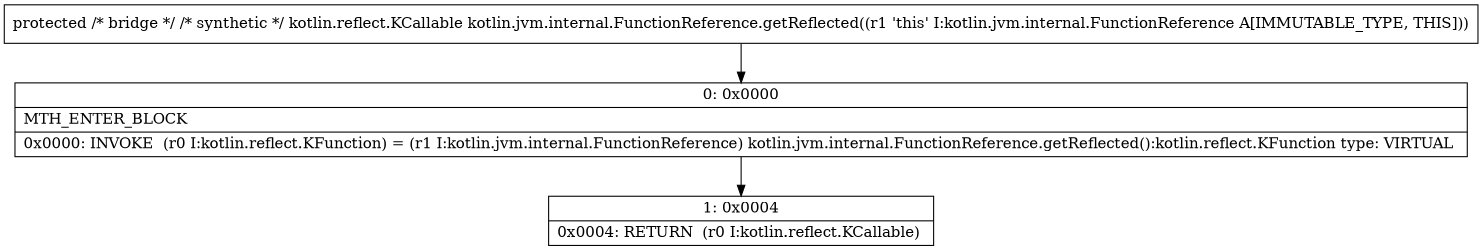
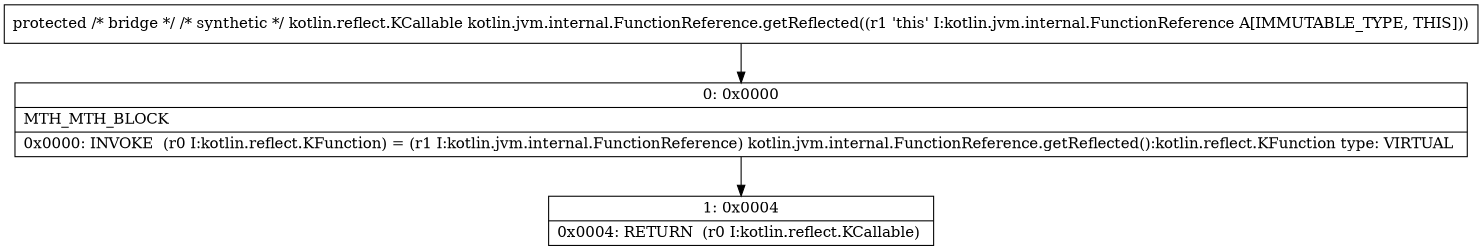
(106, 119) -> (96, 119)
